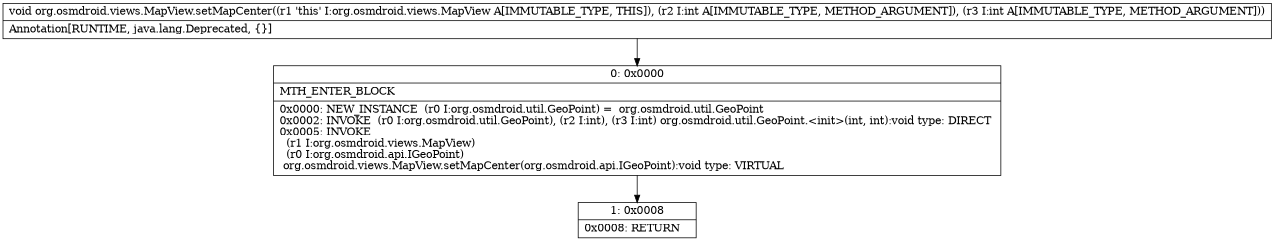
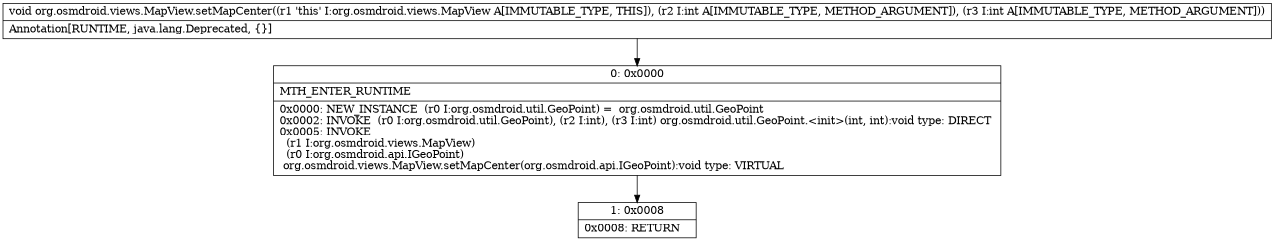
(337, 92) -> (345, 92)
